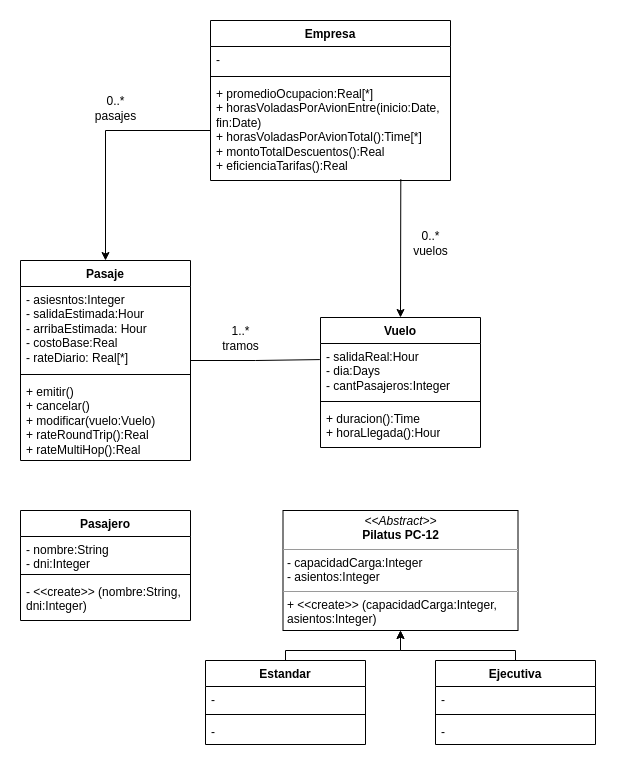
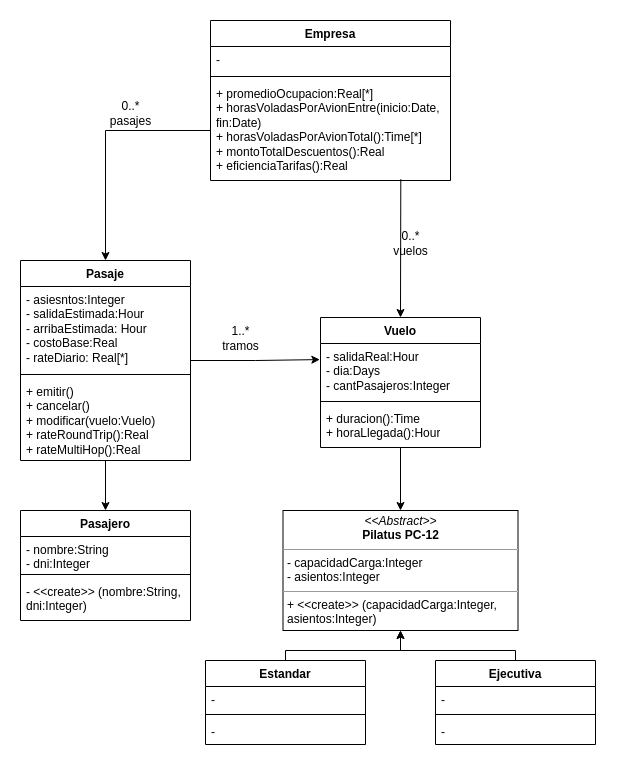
(116, 109) -> (131, 114)
(431, 244) -> (411, 244)
(314, 360) -> (311, 360)
none -> (401, 476)
none -> (106, 483)
